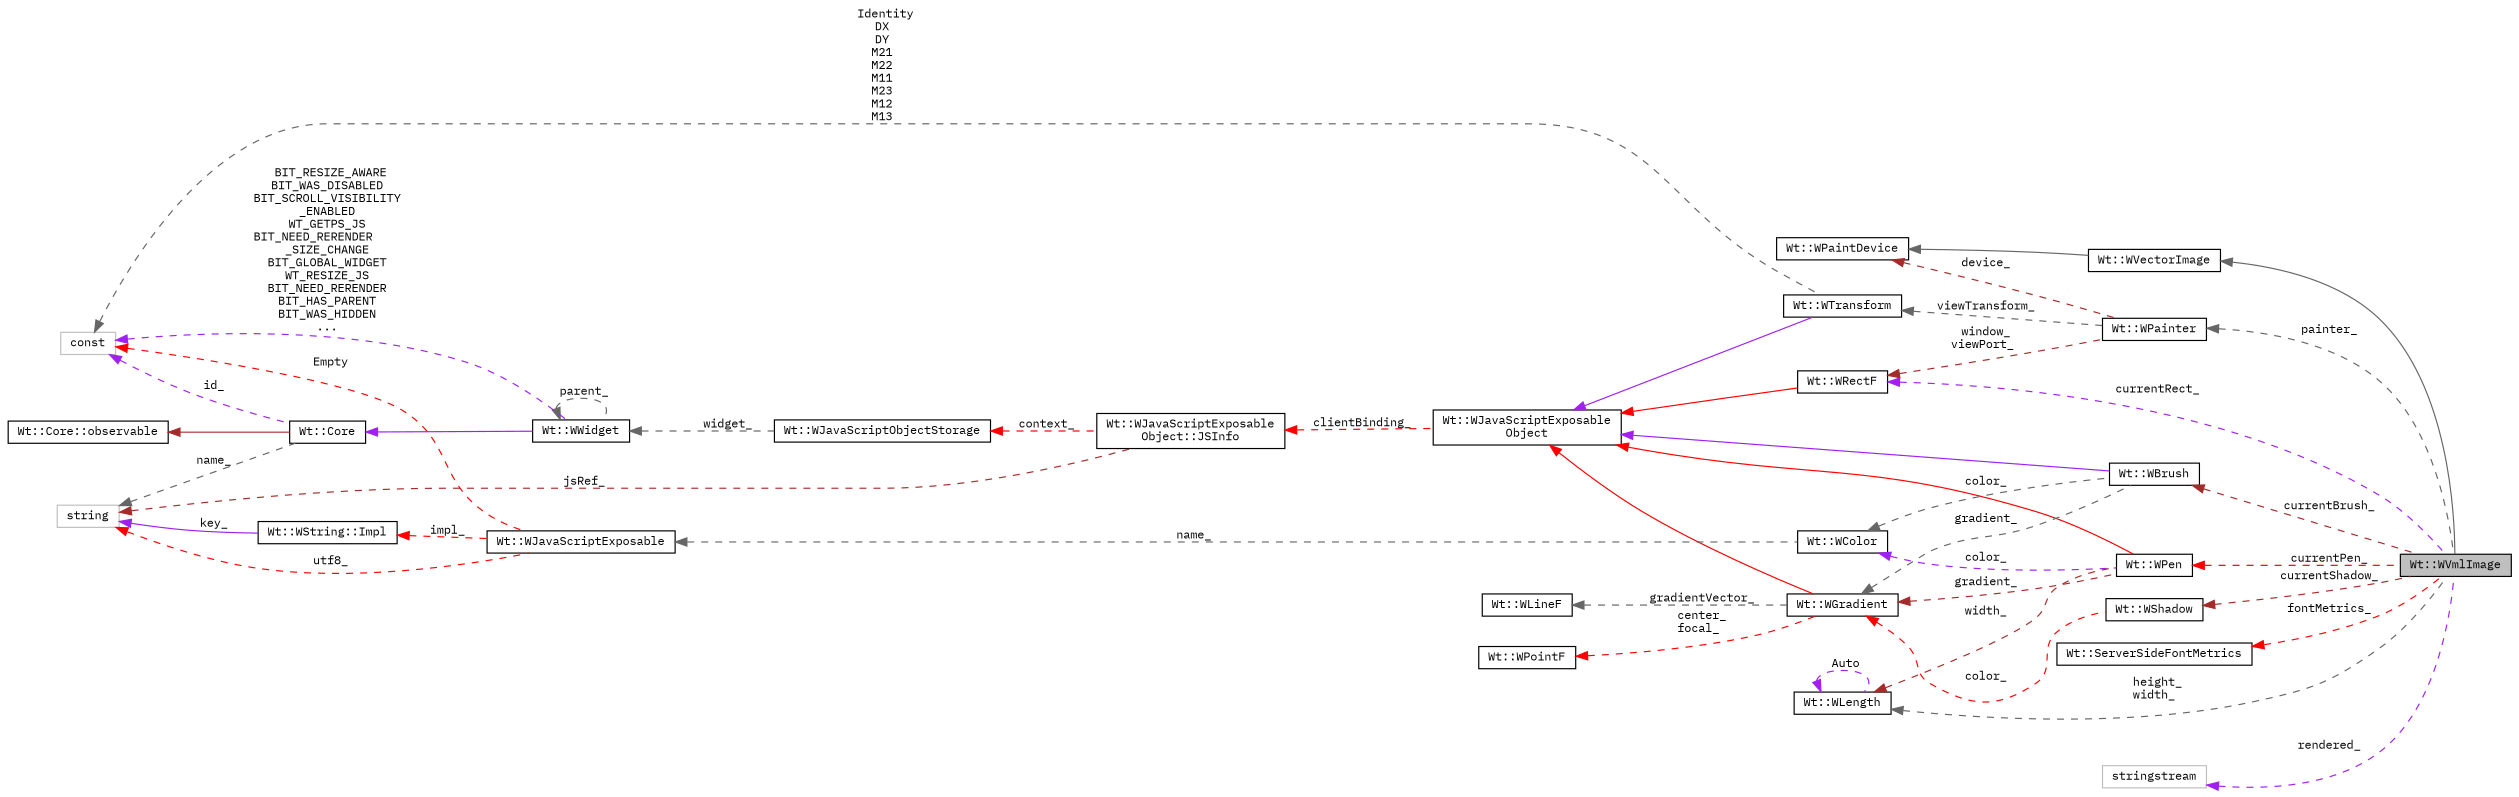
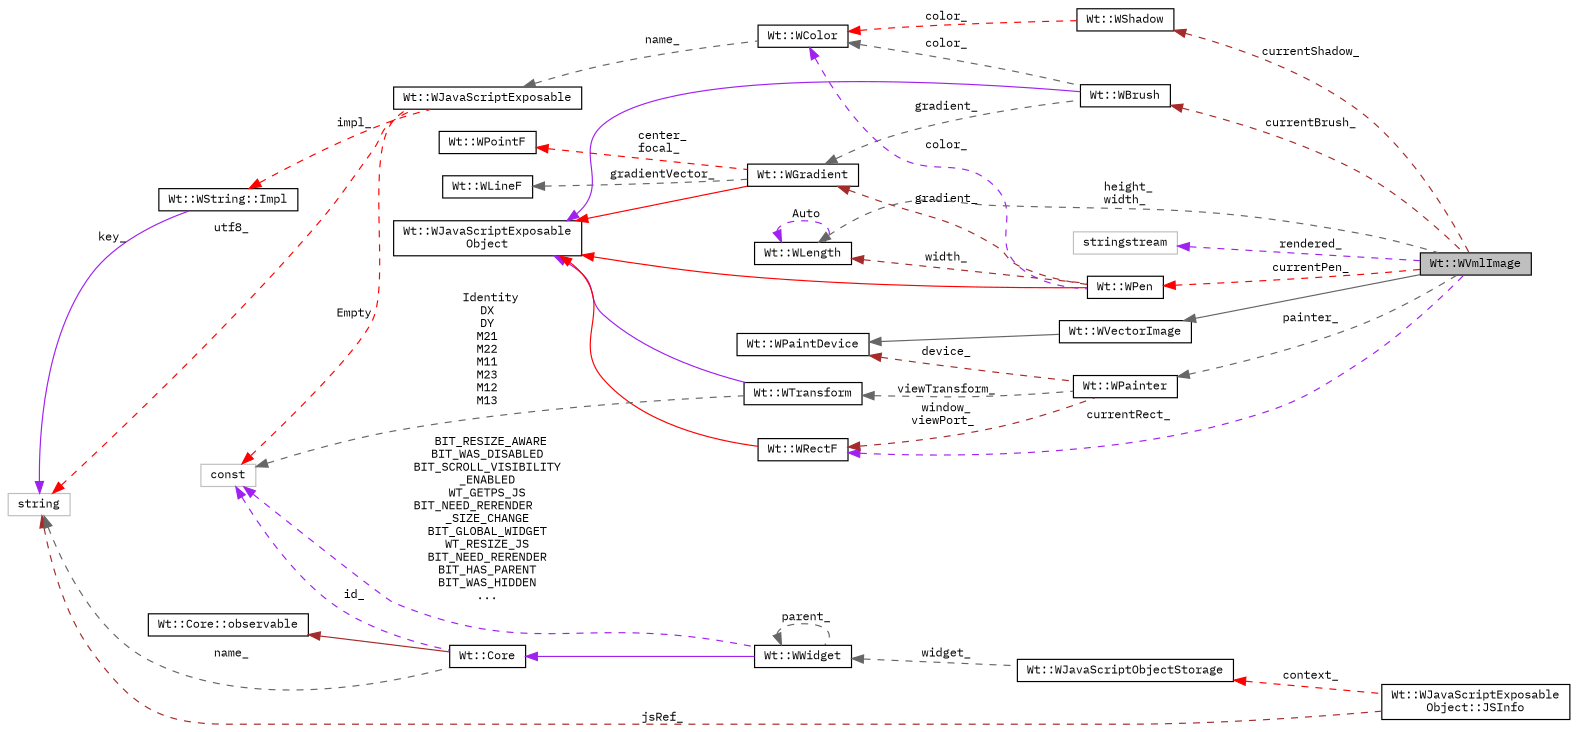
(1365, 429) -> none
(2154, 654) -> none
(1997, 701) -> (968, 24)
